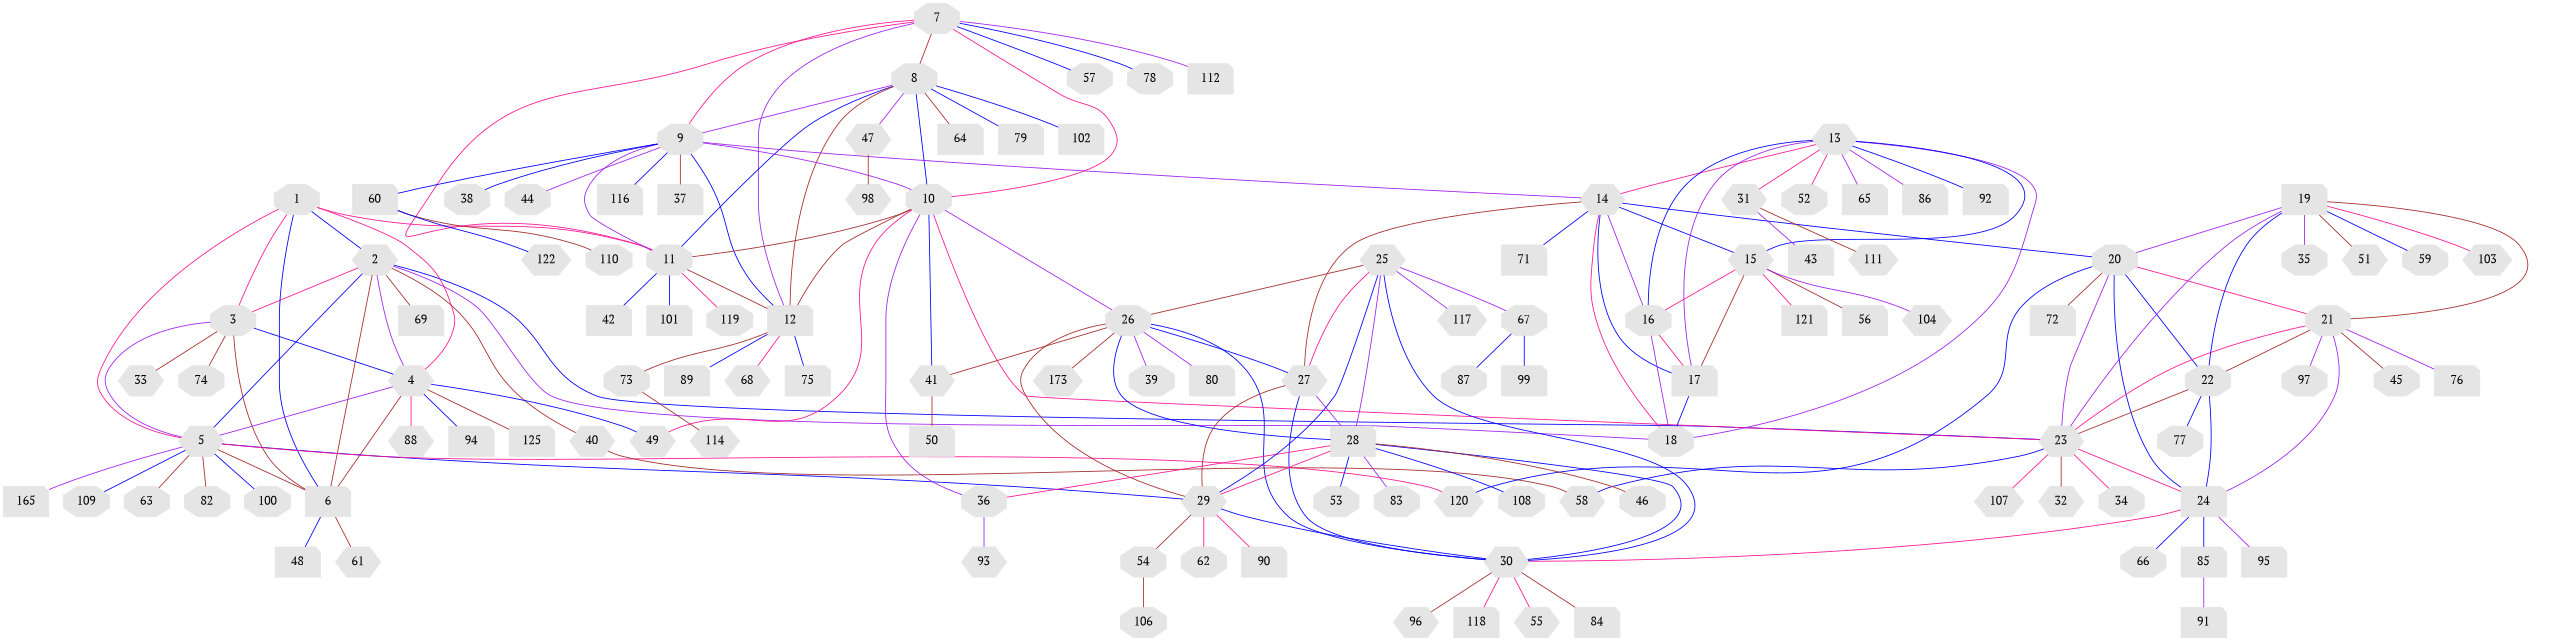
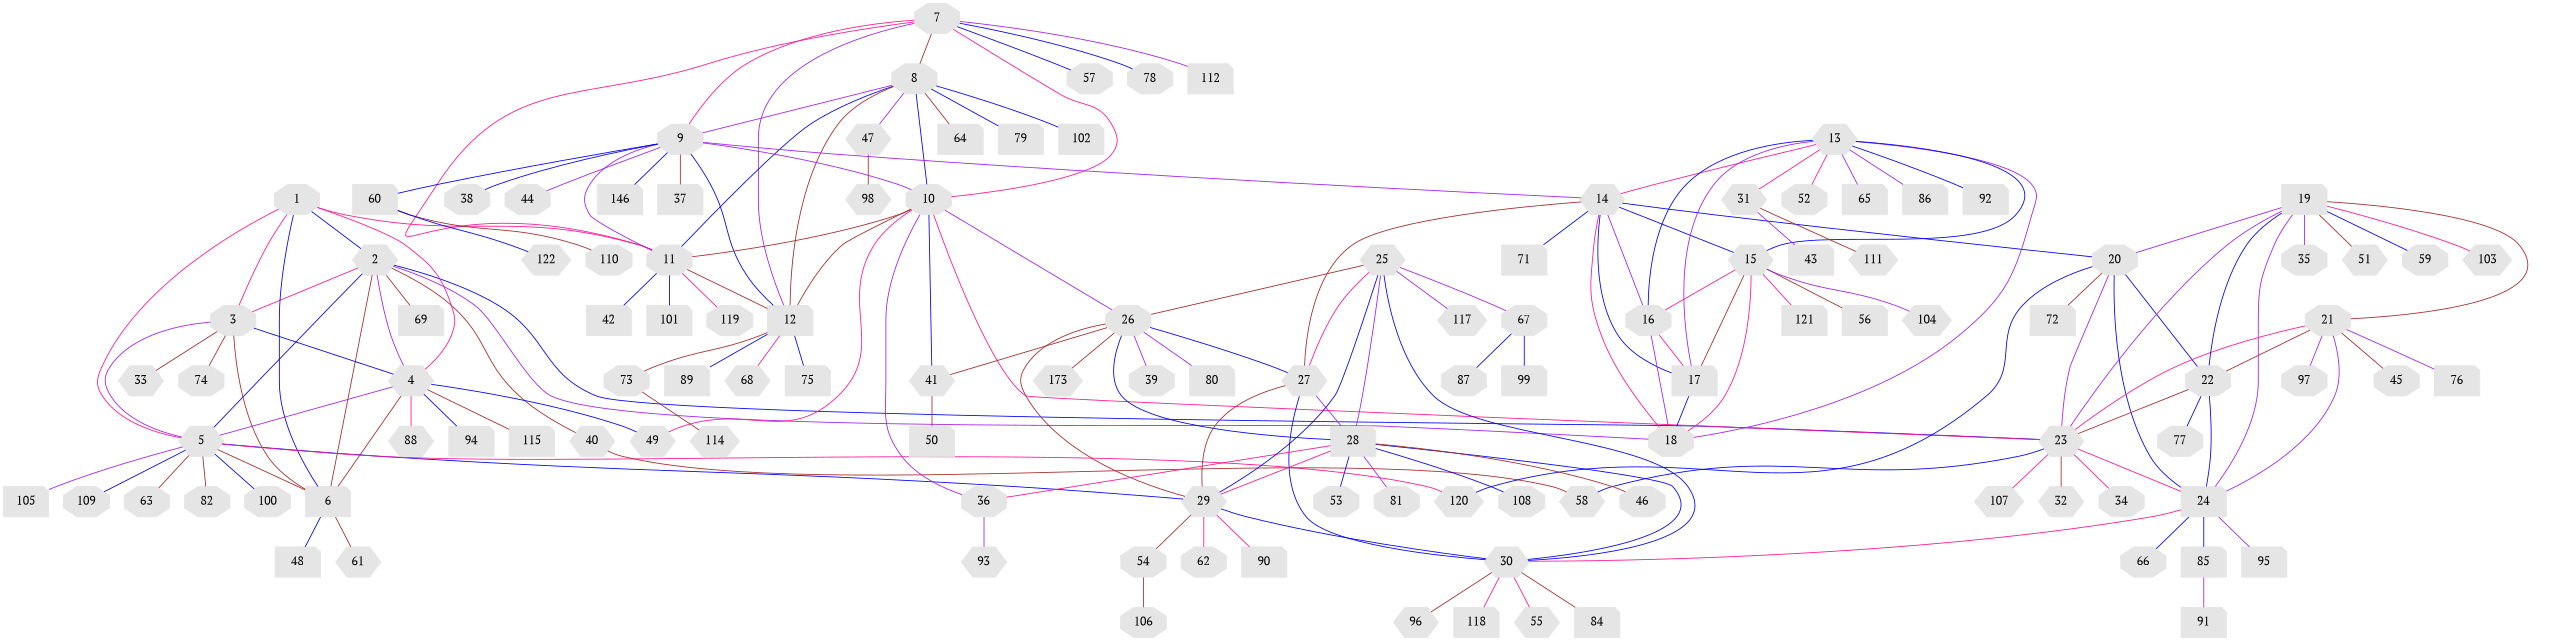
(620, 200) -> (620, 200)
(2217, 289) -> none
none -> (2258, 345)
none -> (1739, 362)
(532, 441) -> (532, 441)
(1271, 492) -> none
(26, 502) -> (26, 502)
(1397, 502) -> (1397, 502)
